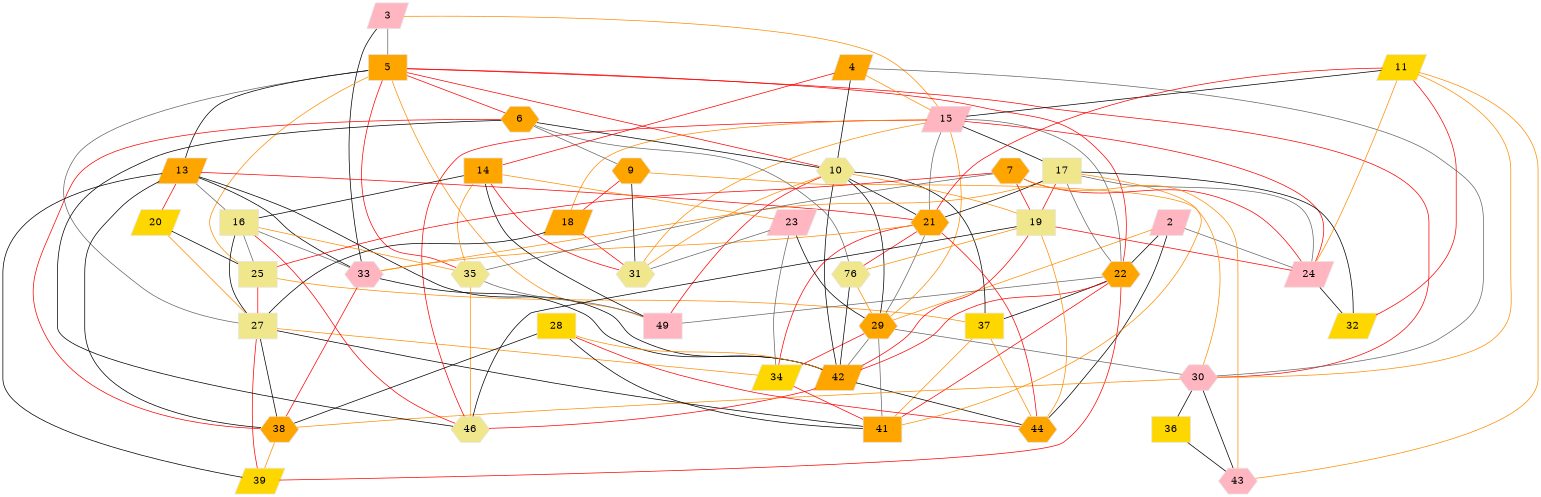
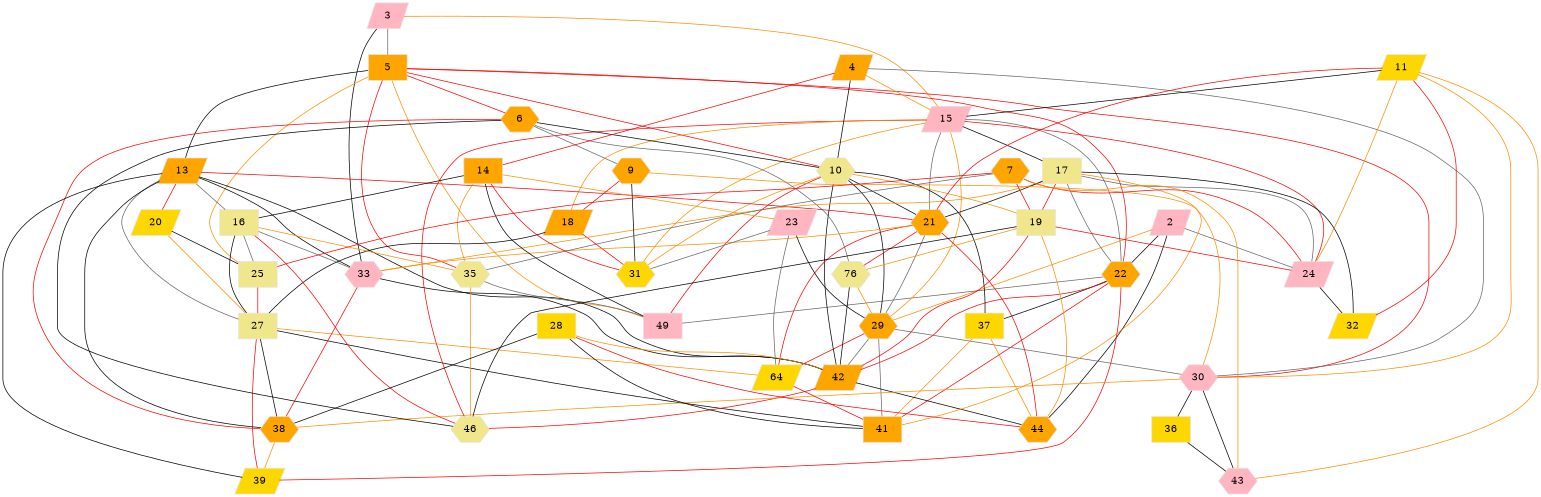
(91, 143) -> (146, 264)
(635, 274) -> (635, 274)
(621, 300) -> none
(777, 378) -> (777, 378)
